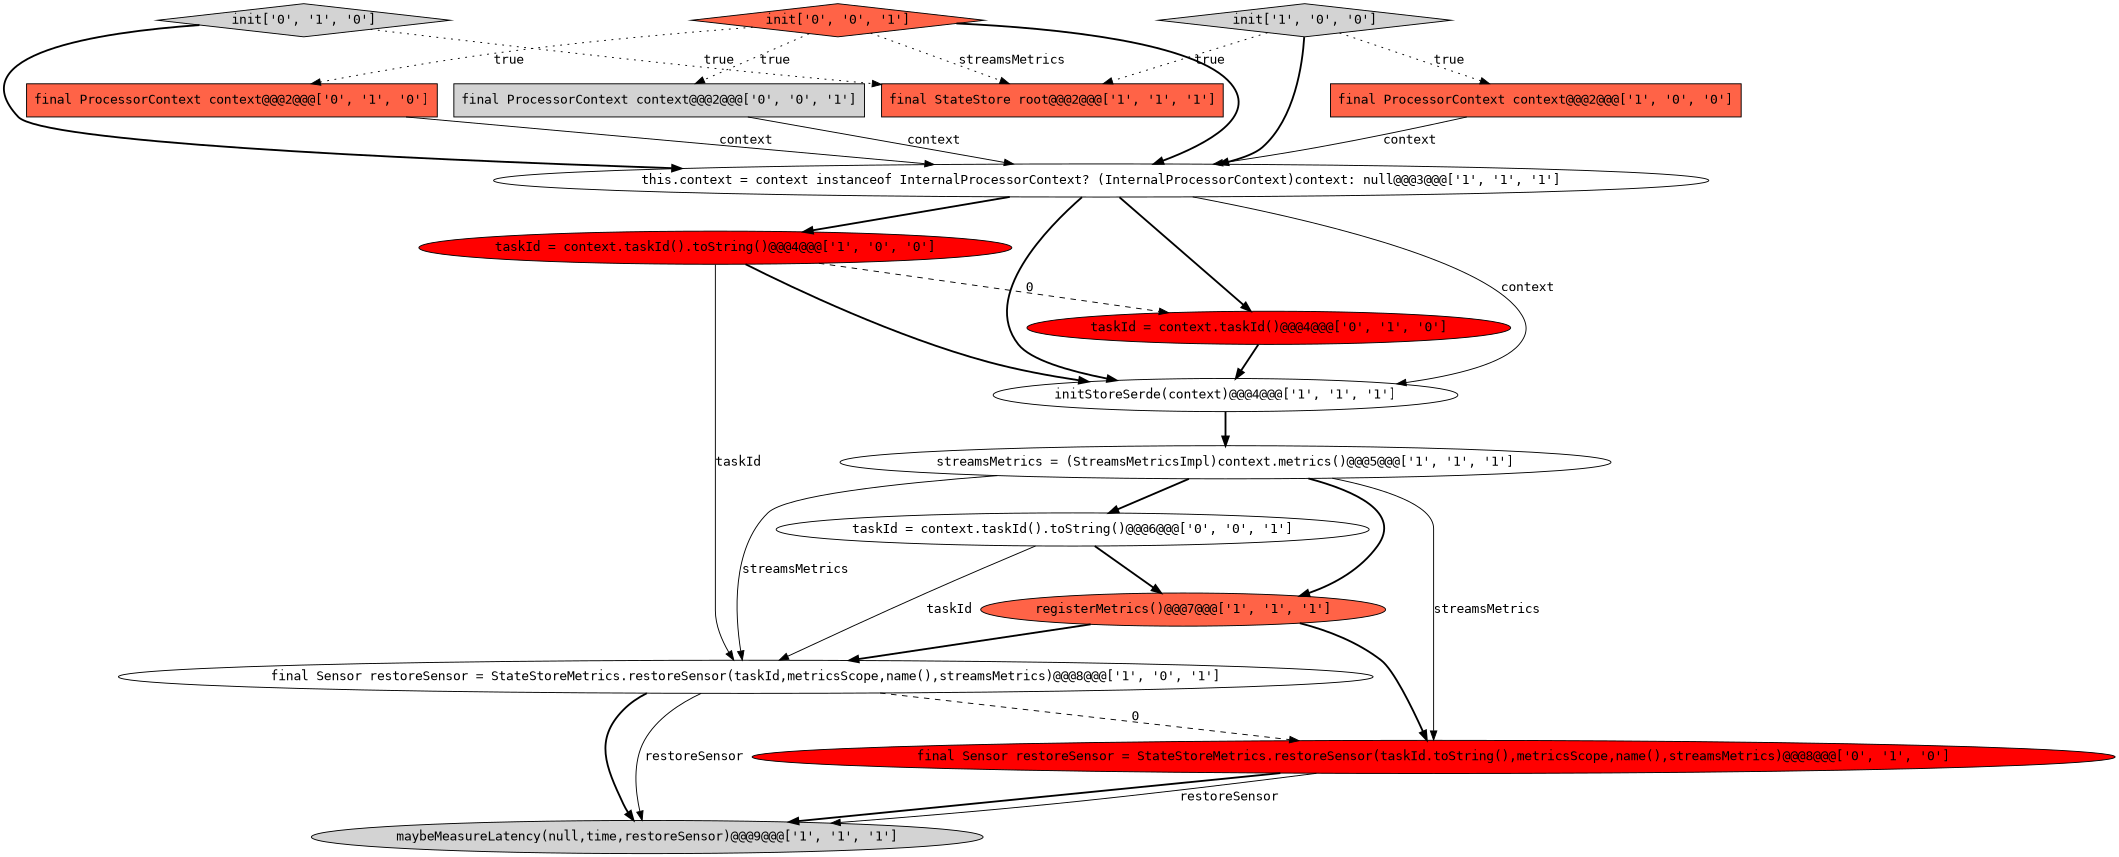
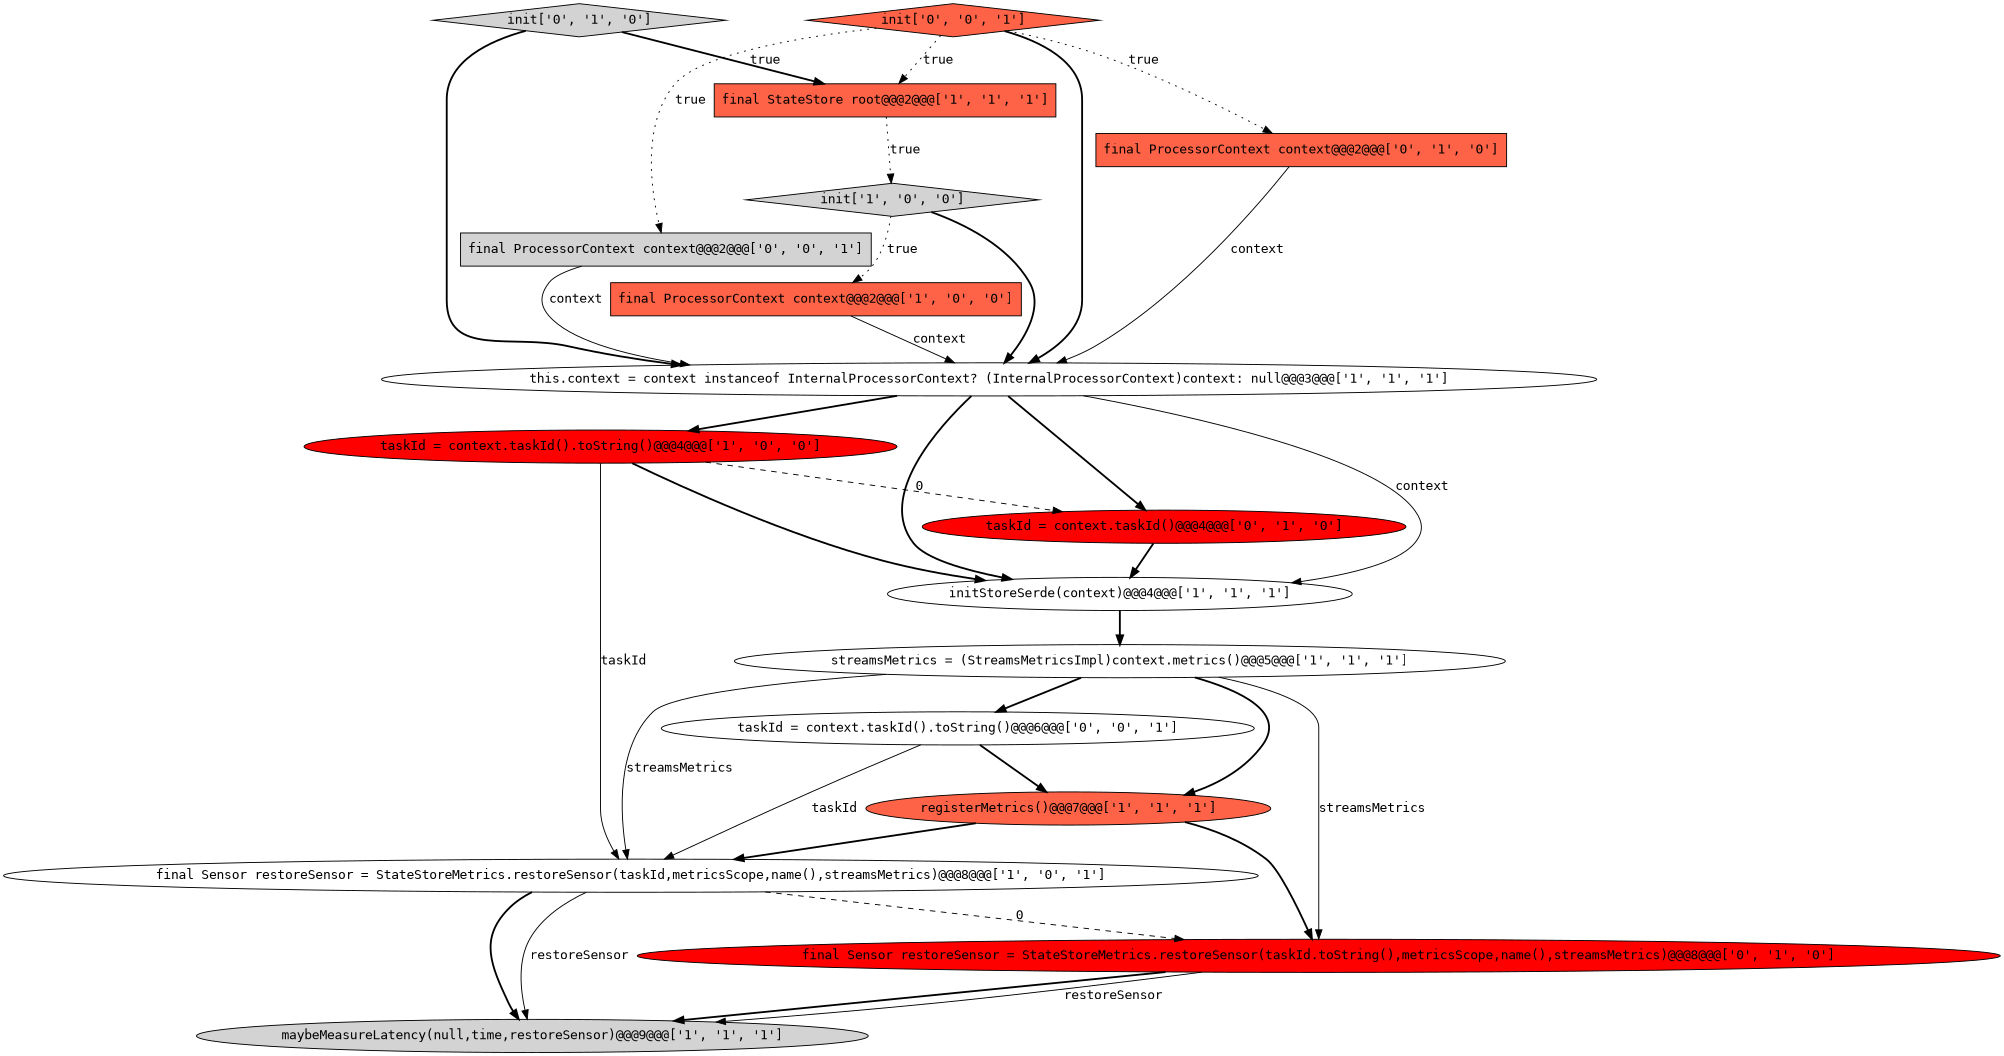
(1198, 54) -> (888, 145)
(621, 58) -> (709, 54)
(1012, 60) -> (938, 60)
